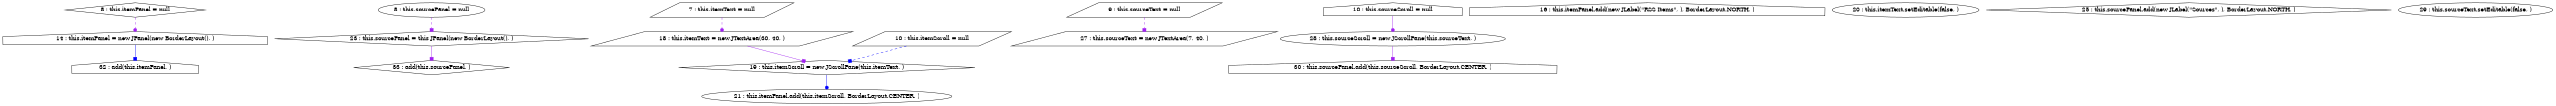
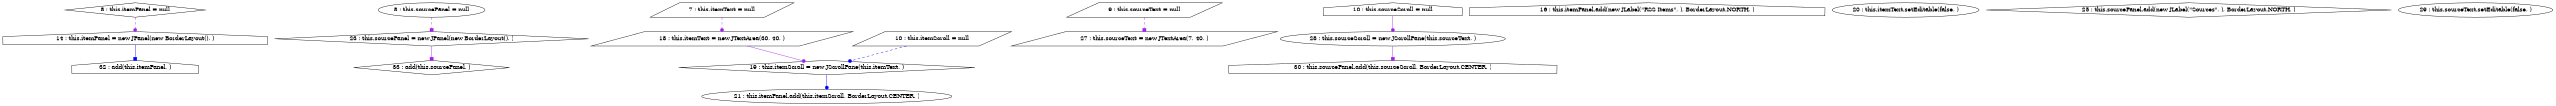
(432, 39) -> (432, 39)
(775, 53) -> (775, 53)
(879, 53) -> (879, 53)
